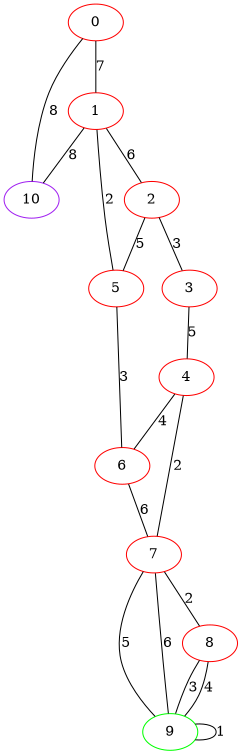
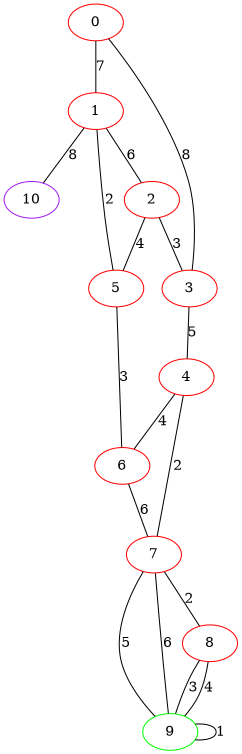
(45, 105) -> (176, 146)
(141, 244) -> (141, 244)
